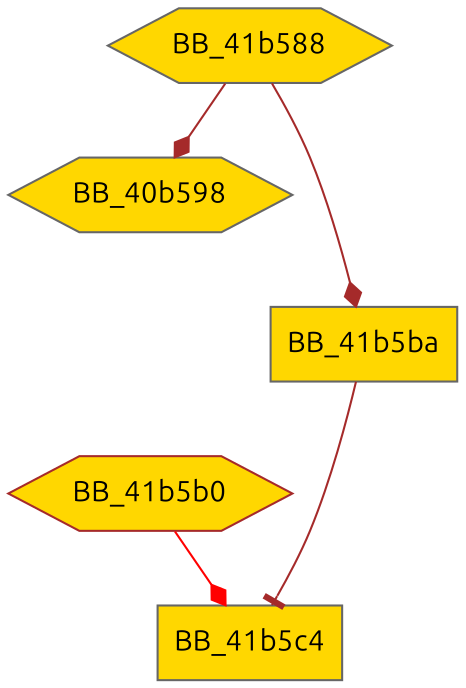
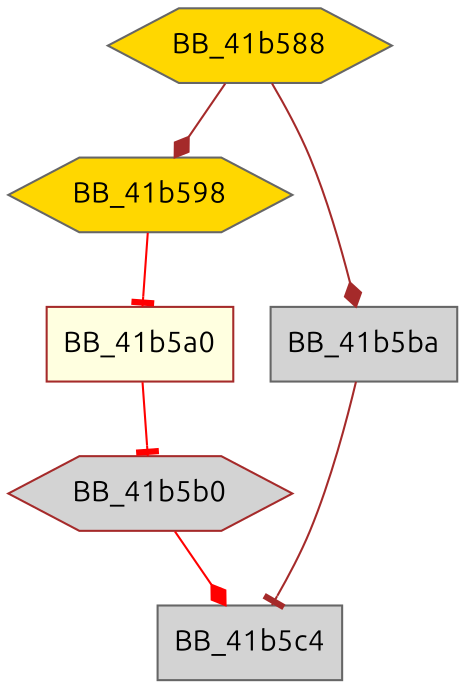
(150, 195) -> (150, 195)
none -> (140, 344)
(364, 344) -> (364, 344)
(150, 494) -> (150, 494)
(250, 643) -> (250, 643)
